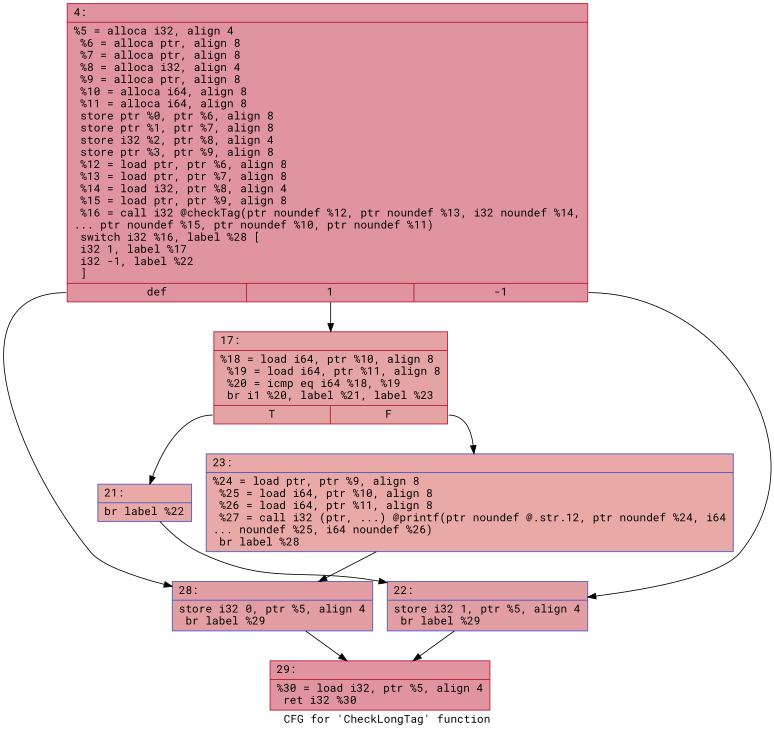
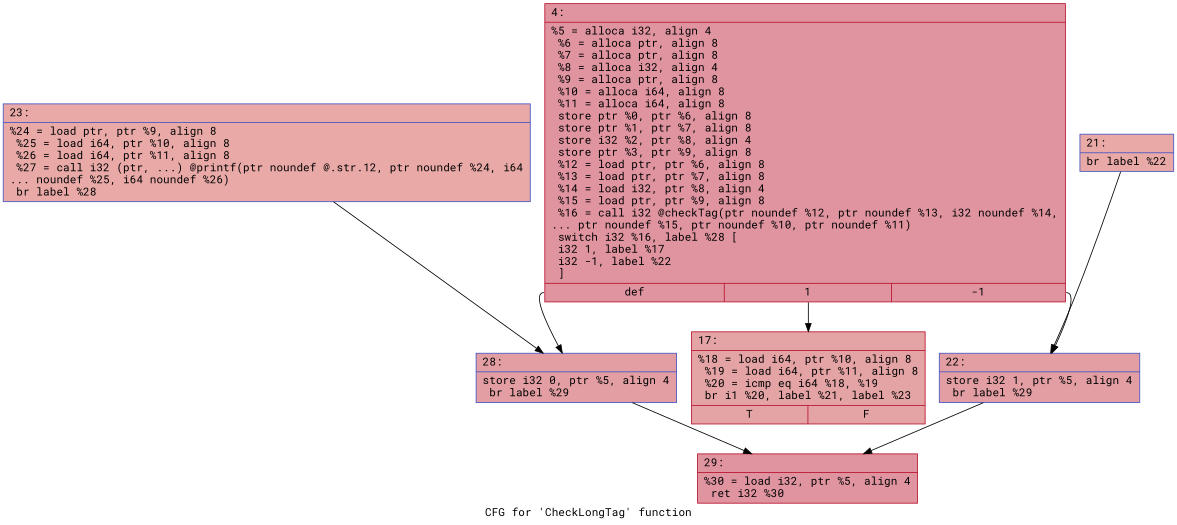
(467, 425) -> none
(174, 436) -> none
